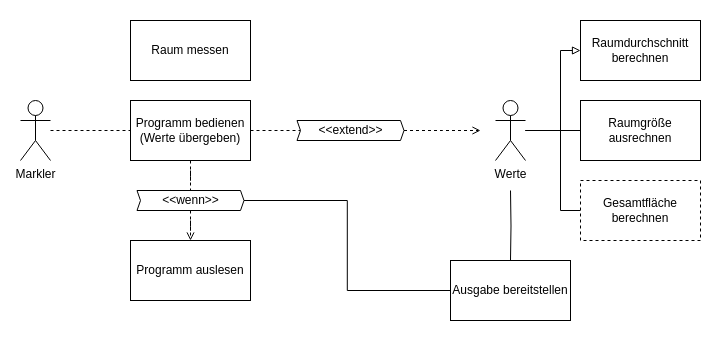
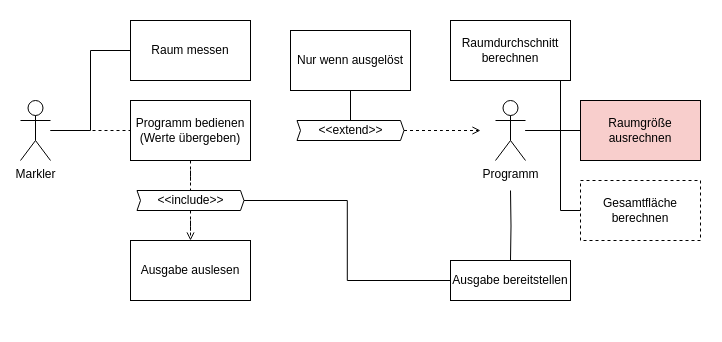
(641, 51) -> (511, 51)
none -> (351, 61)
none -> (91, 70)
none -> (351, 106)
(276, 131) -> none
(641, 131) -> (641, 131)
(511, 175) -> (511, 175)
(191, 201) -> (191, 201)
(191, 271) -> (191, 271)
(511, 291) -> (511, 281)
